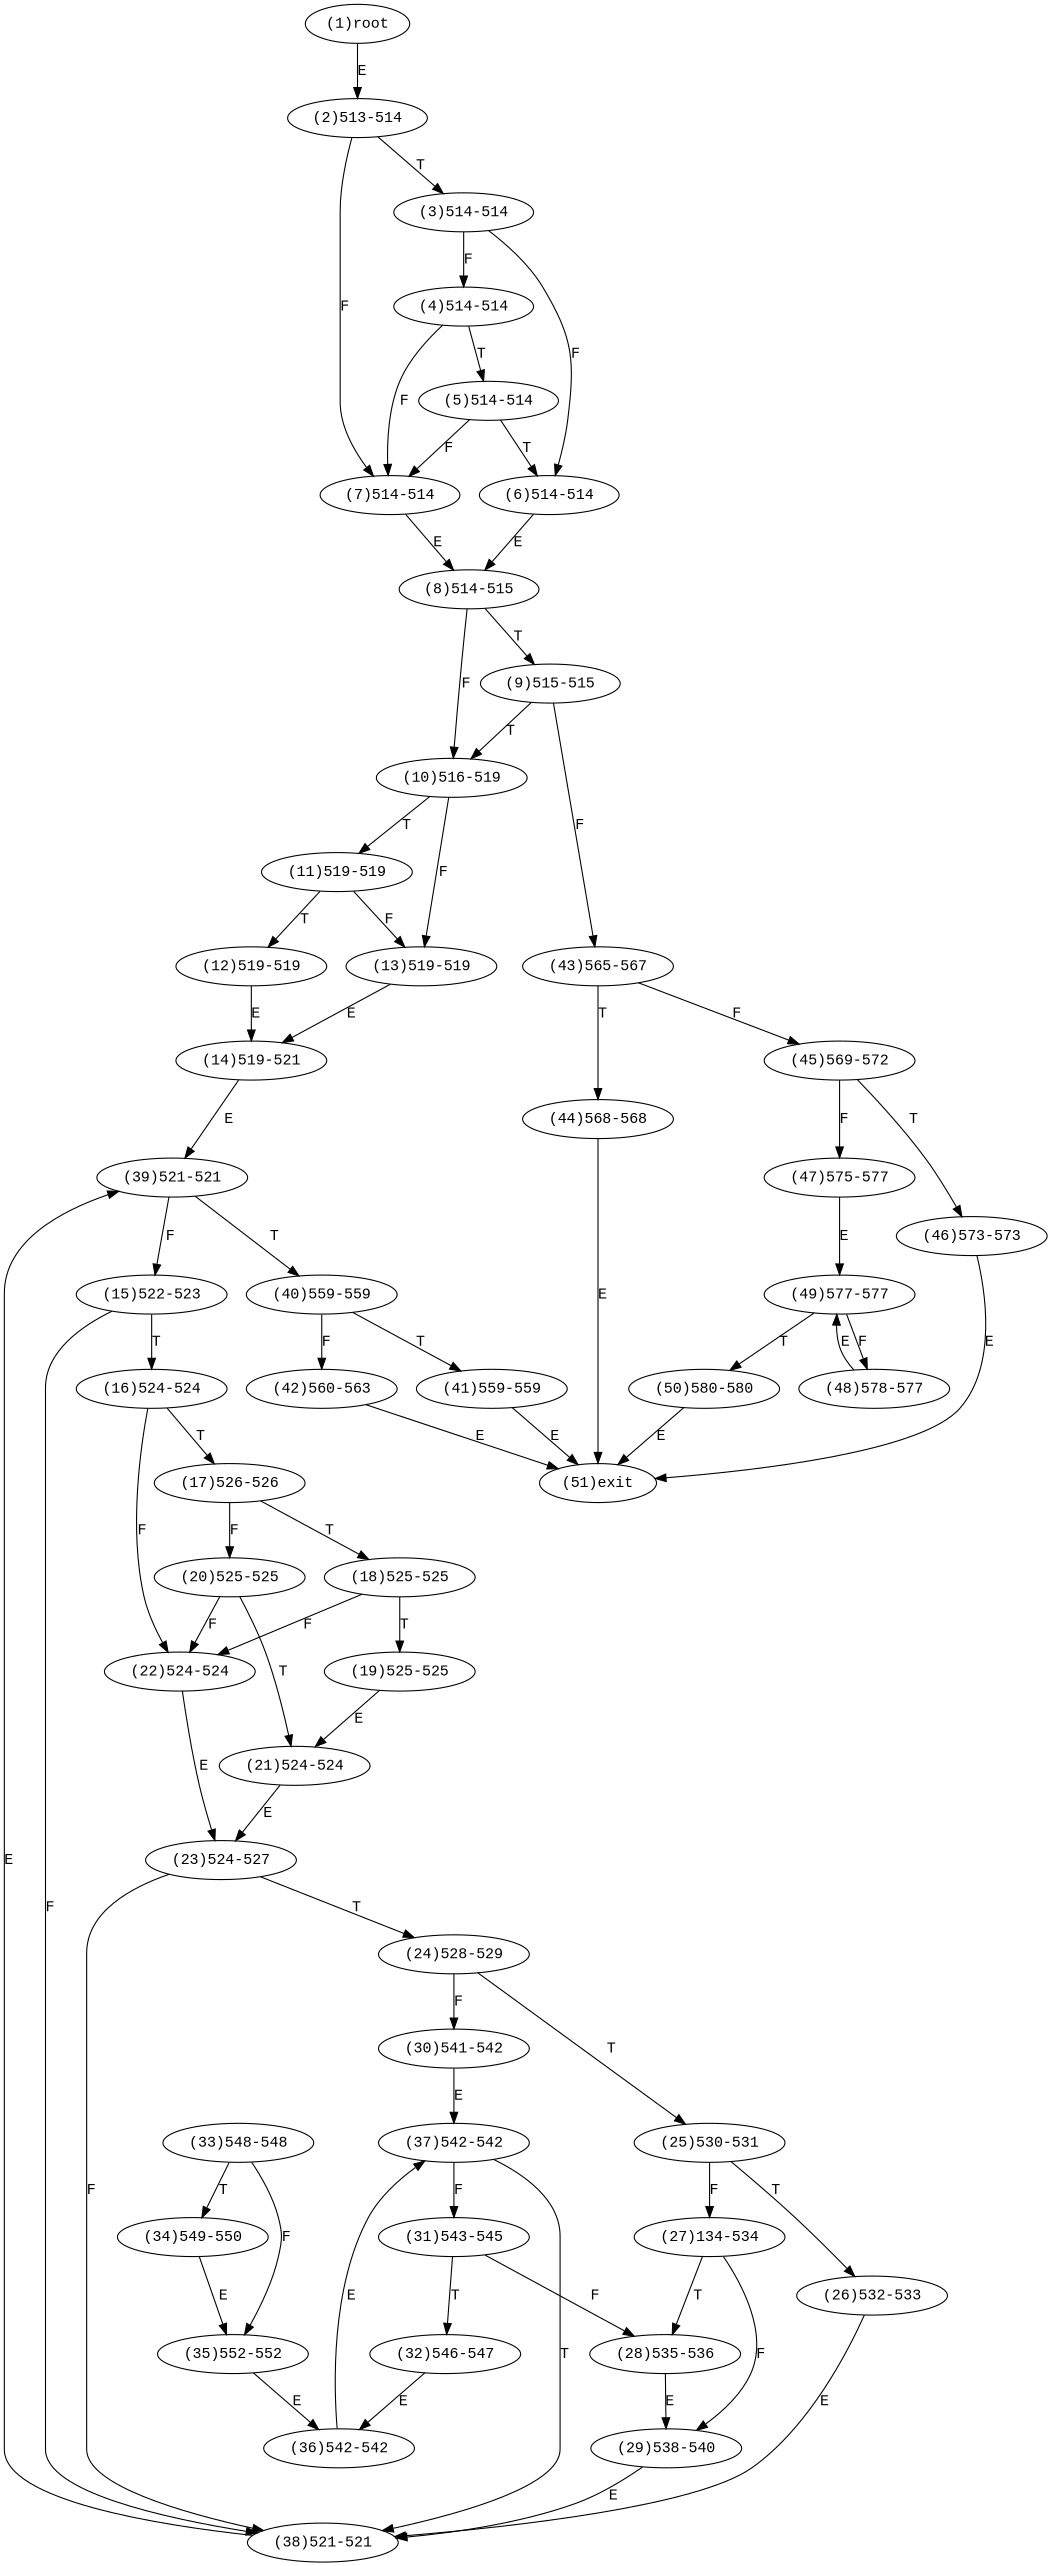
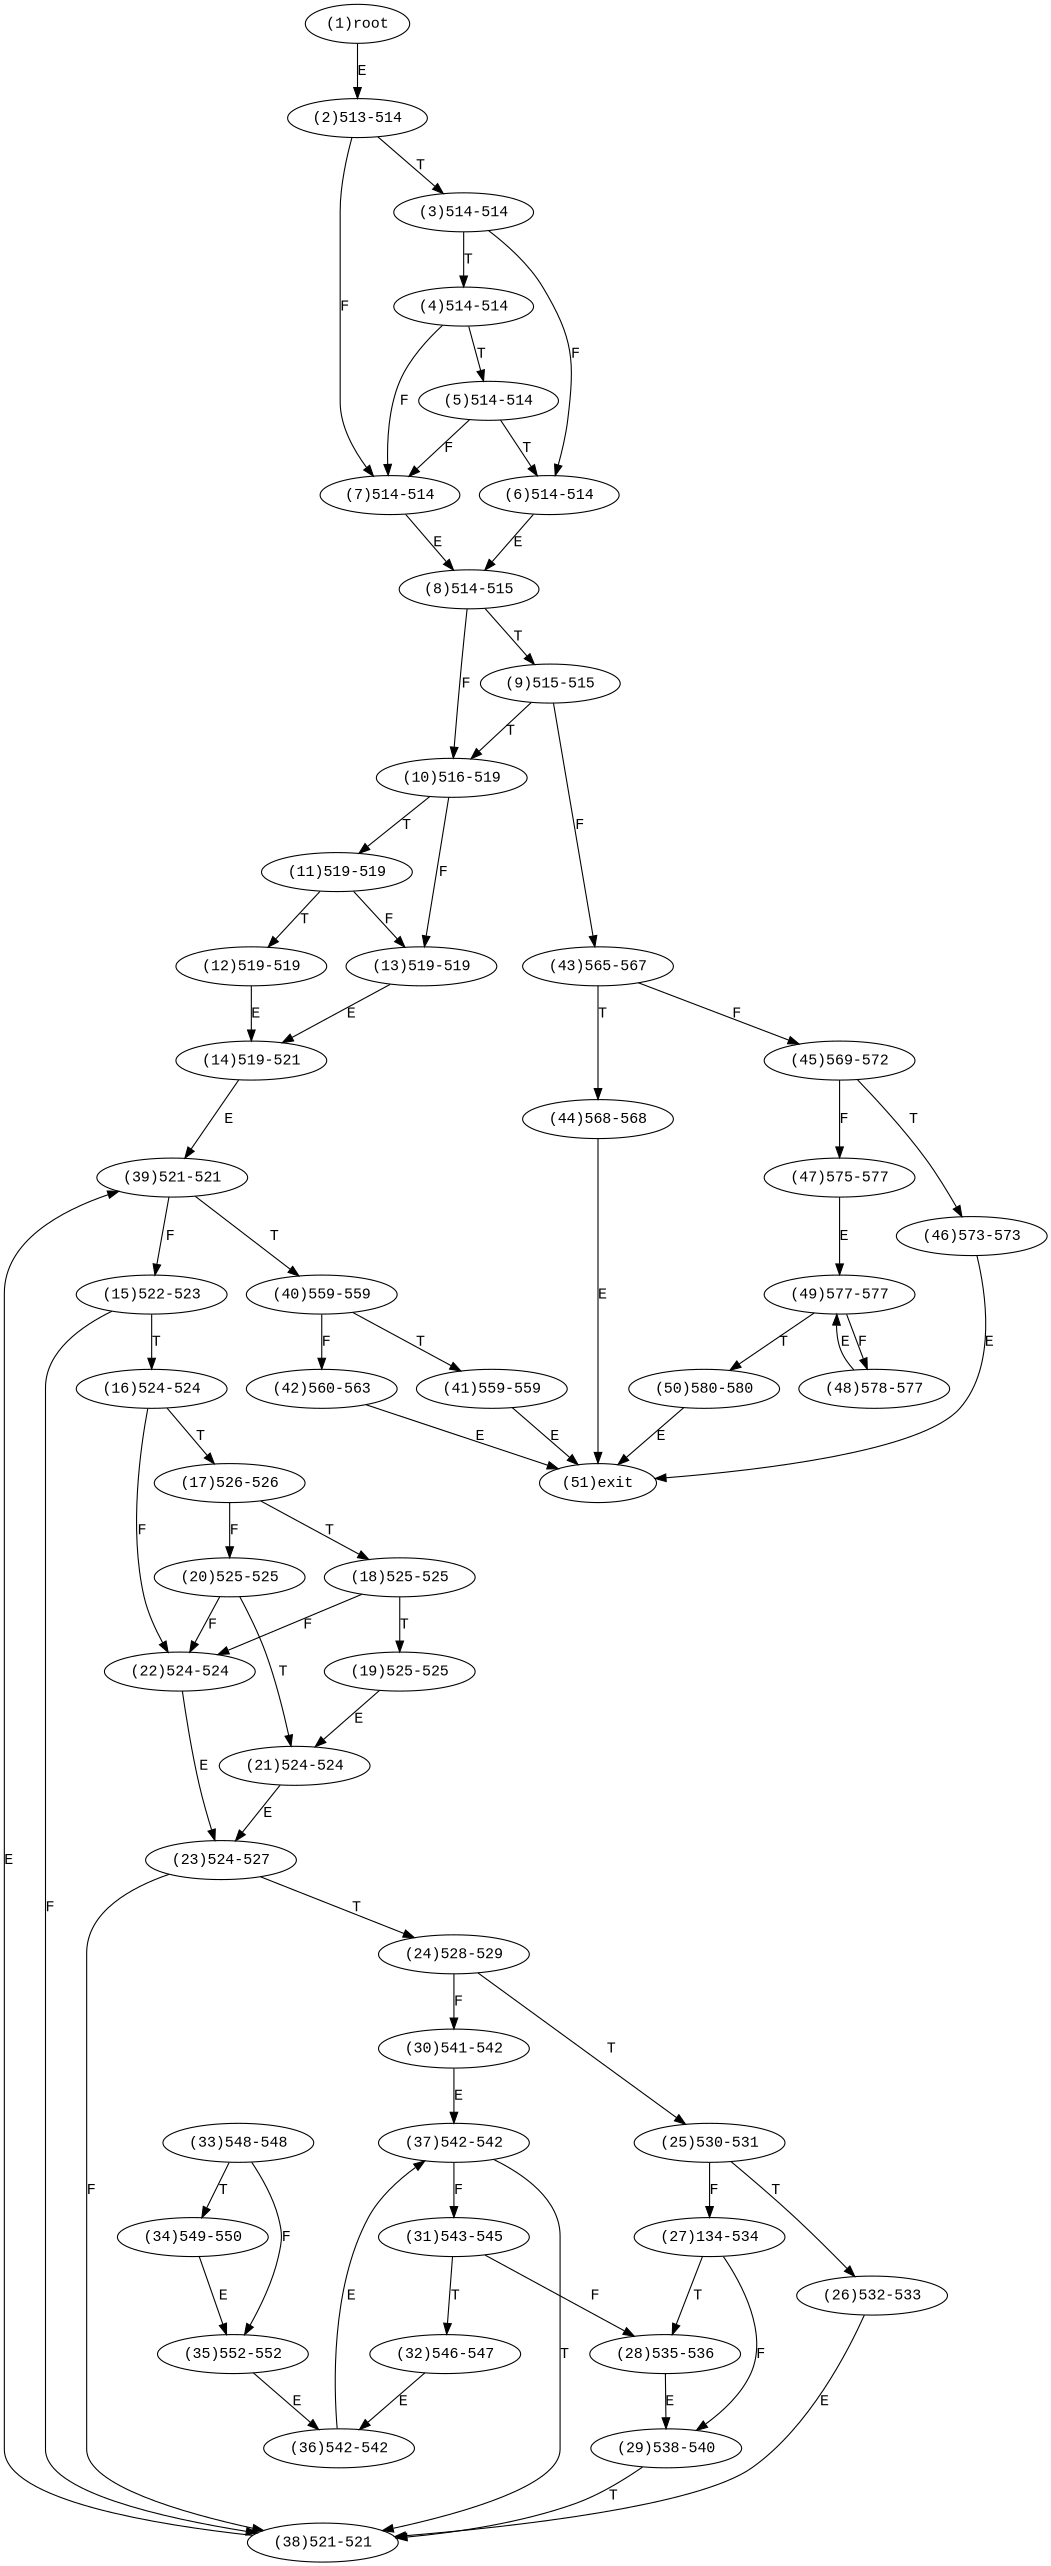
(469, 259) -> (469, 259)
(614, 2495) -> (614, 2495)
